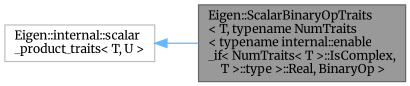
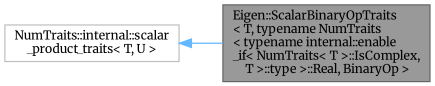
(80, 43) -> (92, 43)
